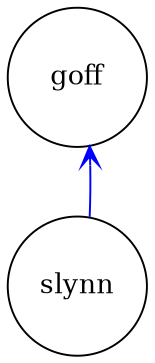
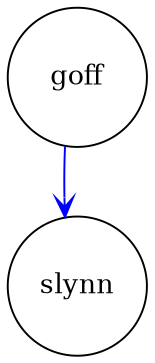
(90, 191) -> (64, 172)
